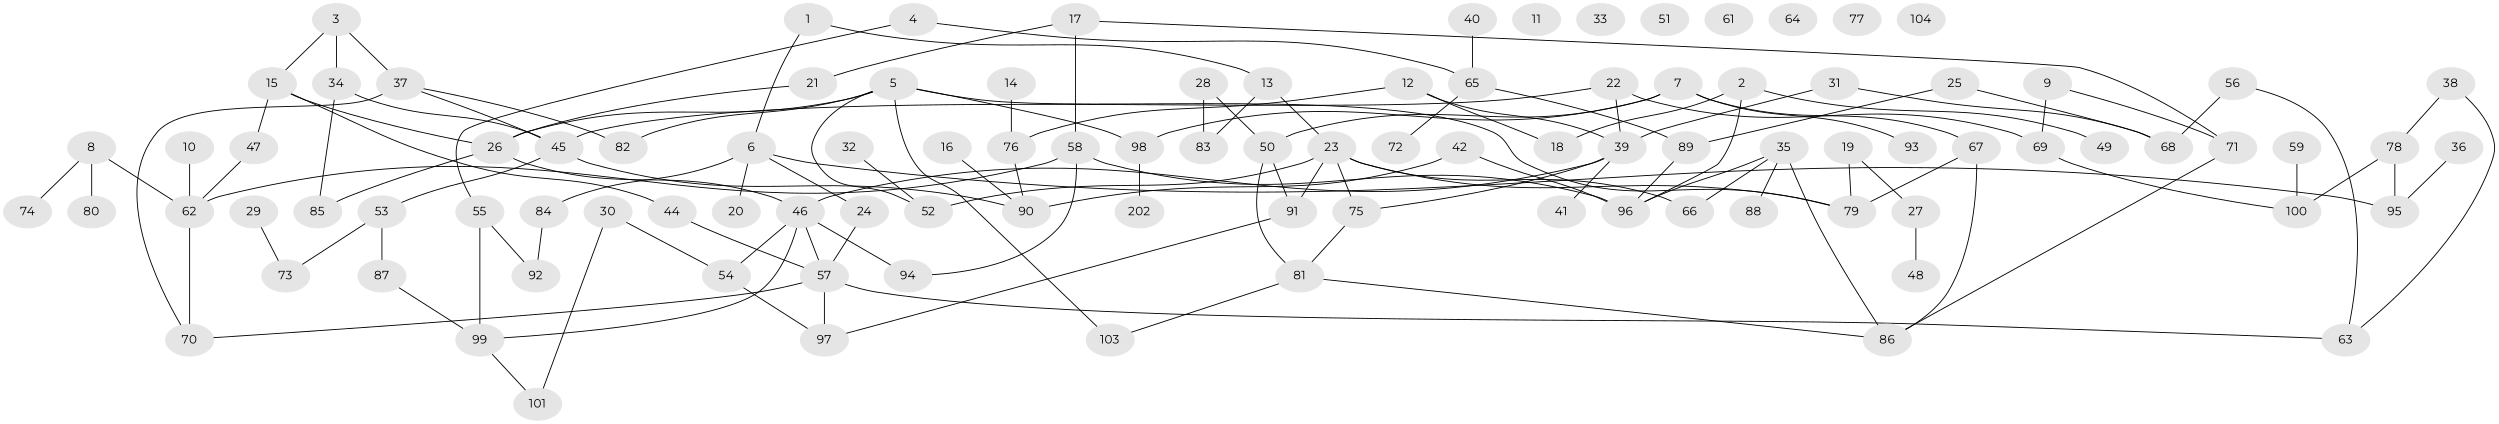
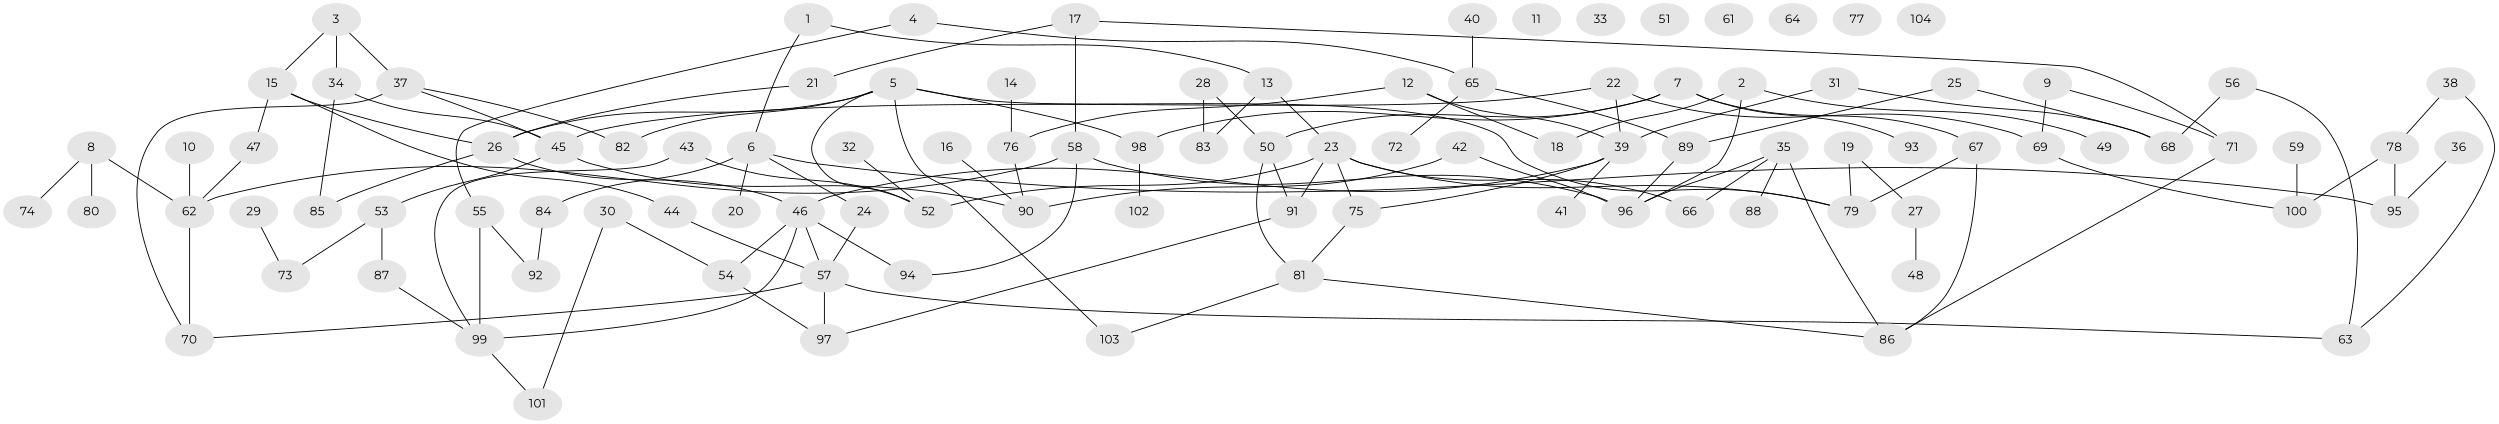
none -> (687, 148)
(1140, 212) -> (1140, 212)
